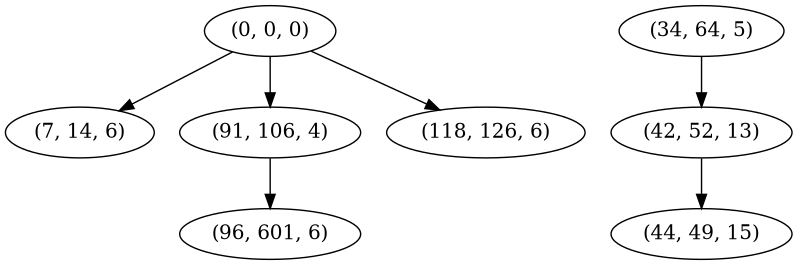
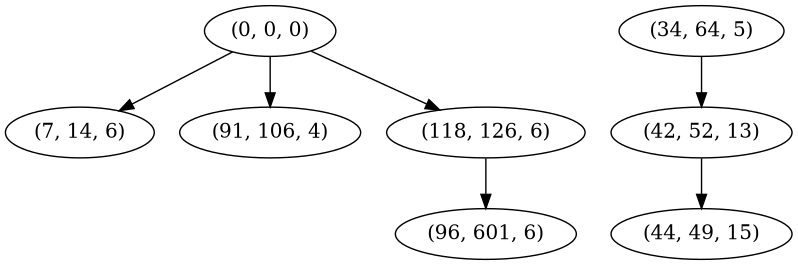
(270, 176) -> (486, 176)
